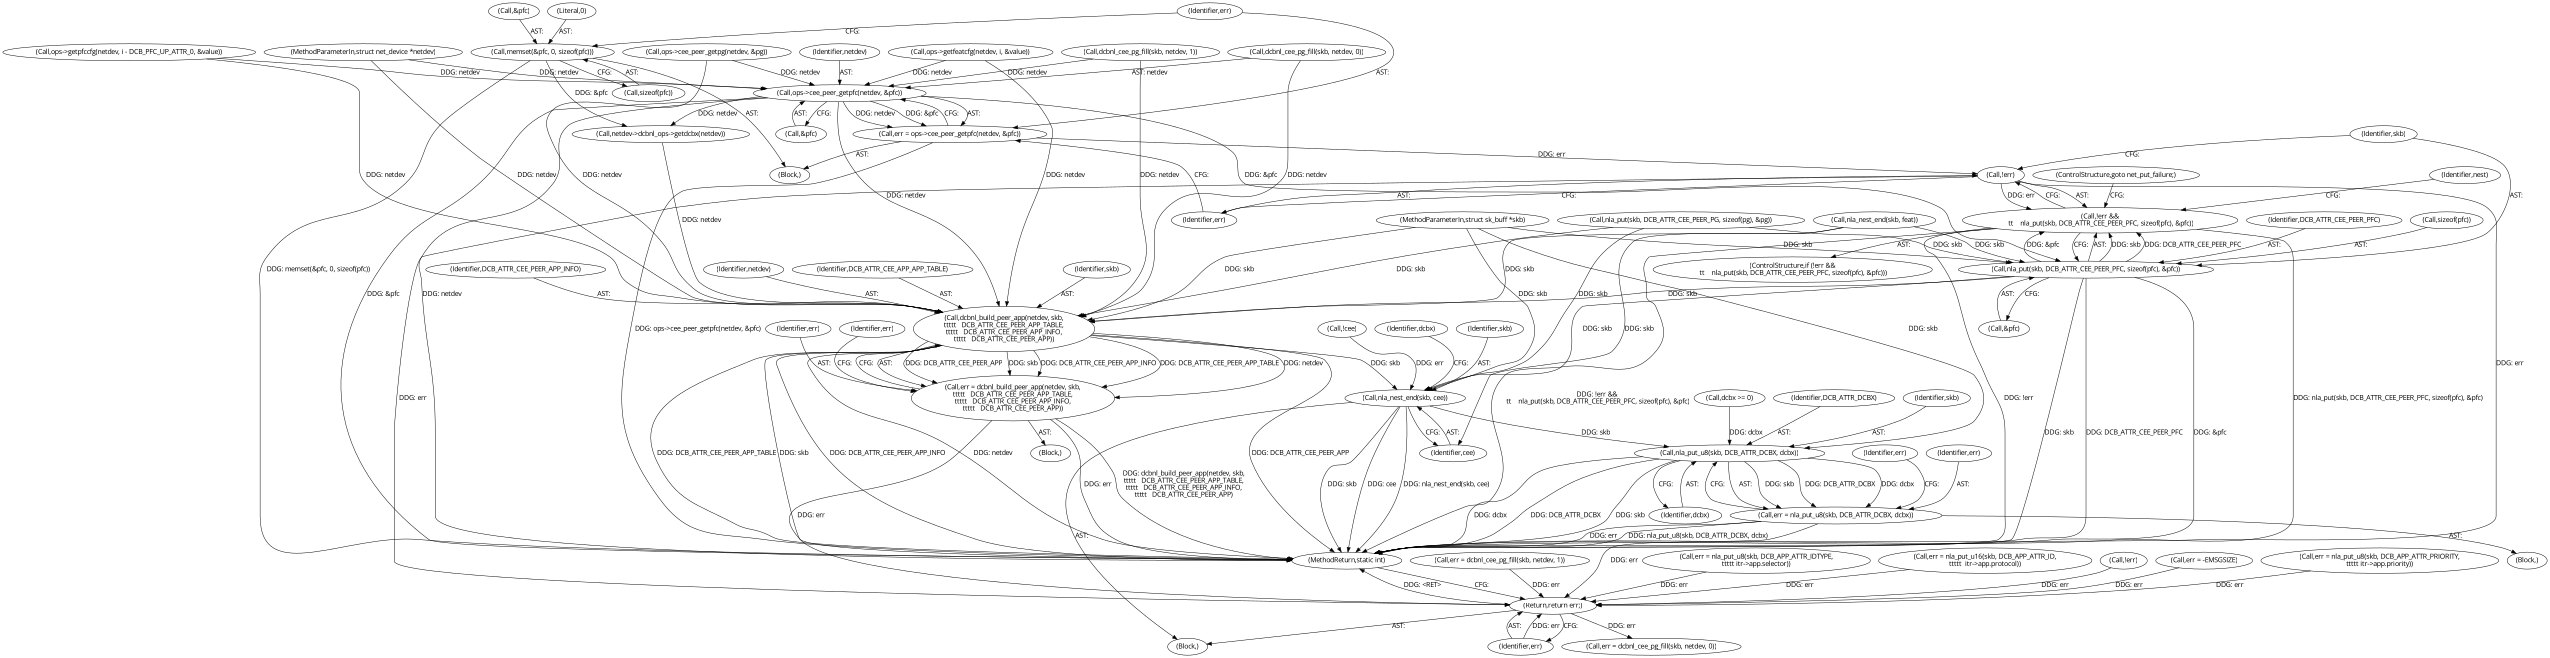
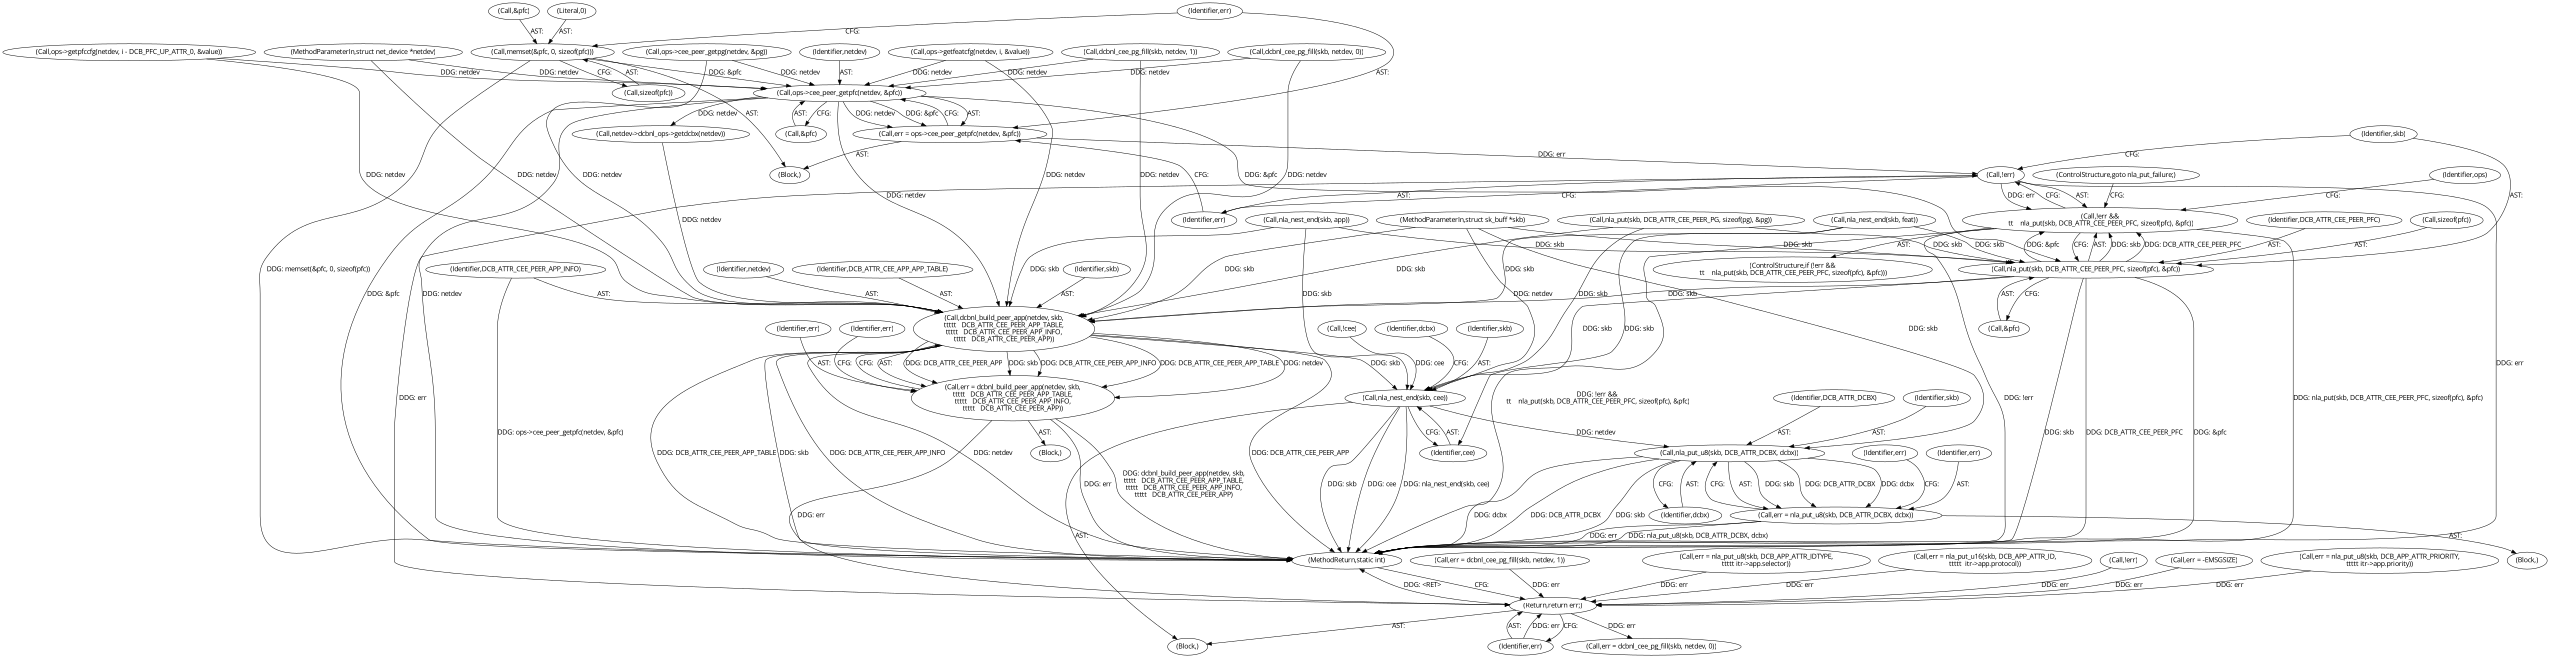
(1150, 73) -> (1150, 73)
(572, 99) -> (687, 72)
(2116, 175) -> (2116, 175)
(2465, 175) -> (2465, 175)
none -> (1307, 220)
(1533, 294) -> (1533, 294)
(1430, 364) -> (1430, 364)
(1730, 398) -> none
(1596, 433) -> (1596, 433)
(678, 518) -> (744, 549)
(1683, 542) -> none
